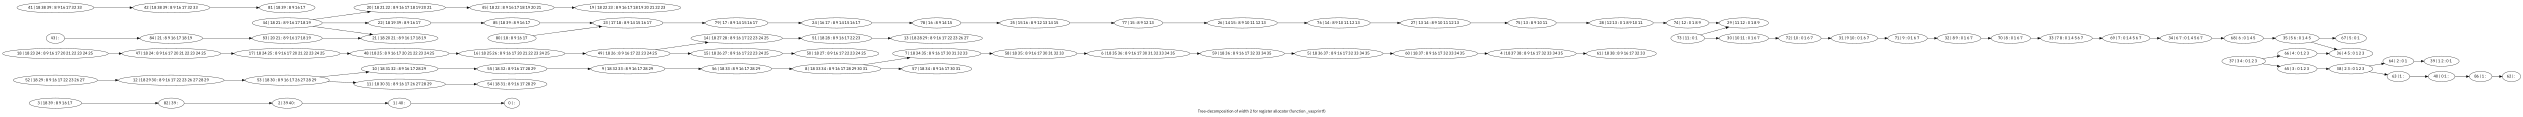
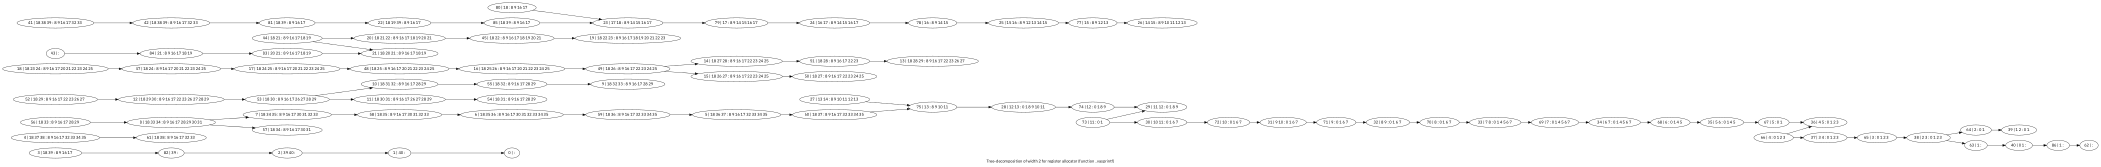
(344, 23) -> (340, 23)
(1339, 23) -> none
(2323, 46) -> (1795, 122)
(1481, 54) -> (889, 111)
(2270, 57) -> (1797, 138)
(682, 69) -> none
